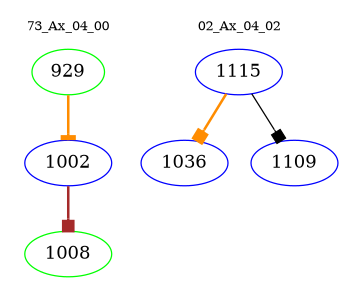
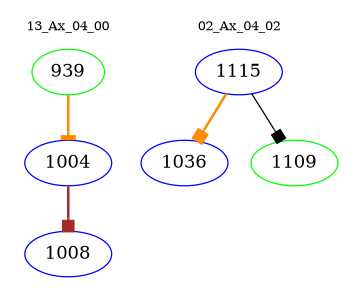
(68, 27) -> (68, 27)
(68, 72) -> (68, 72)
(68, 163) -> (68, 163)
(294, 163) -> (294, 163)
(68, 254) -> (68, 254)
